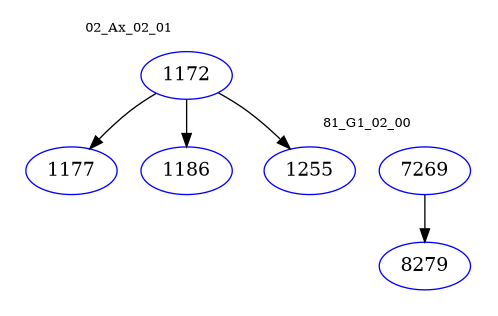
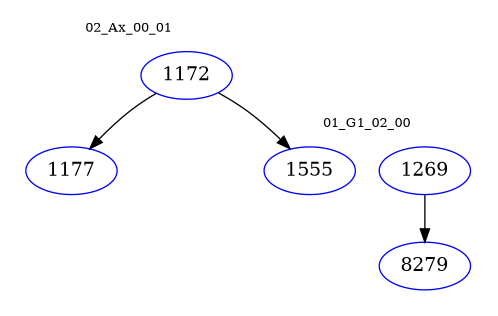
(129, 28) -> (129, 28)
(367, 124) -> (367, 124)
(187, 171) -> none
(310, 171) -> (310, 171)
(425, 171) -> (425, 171)
